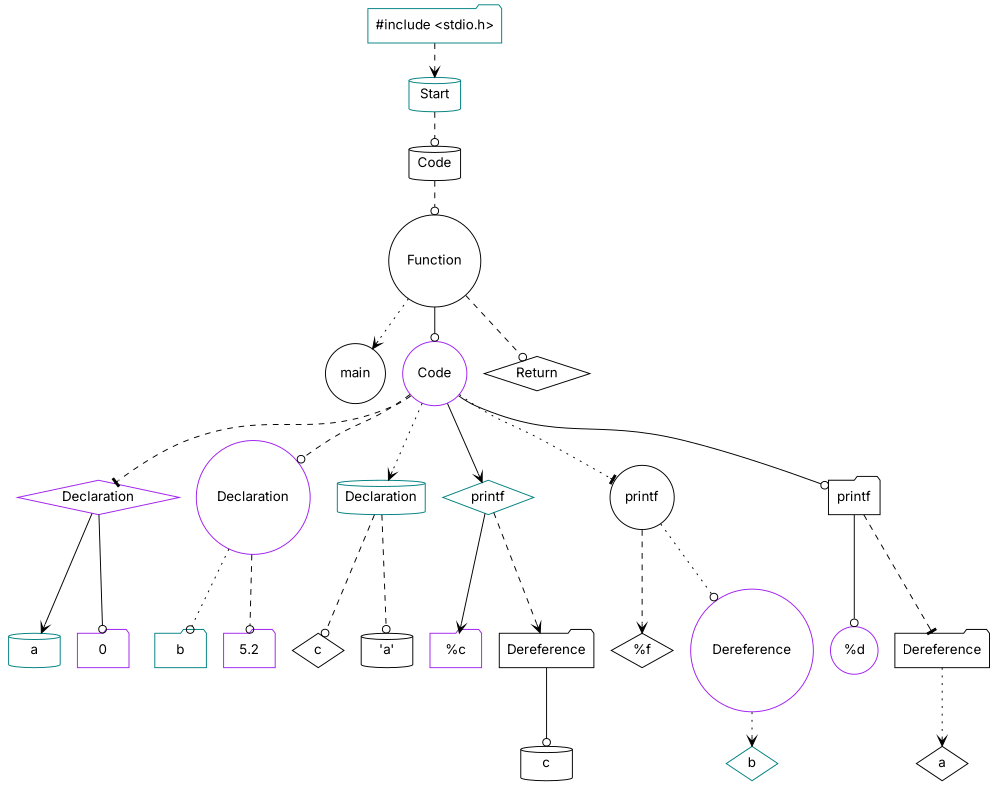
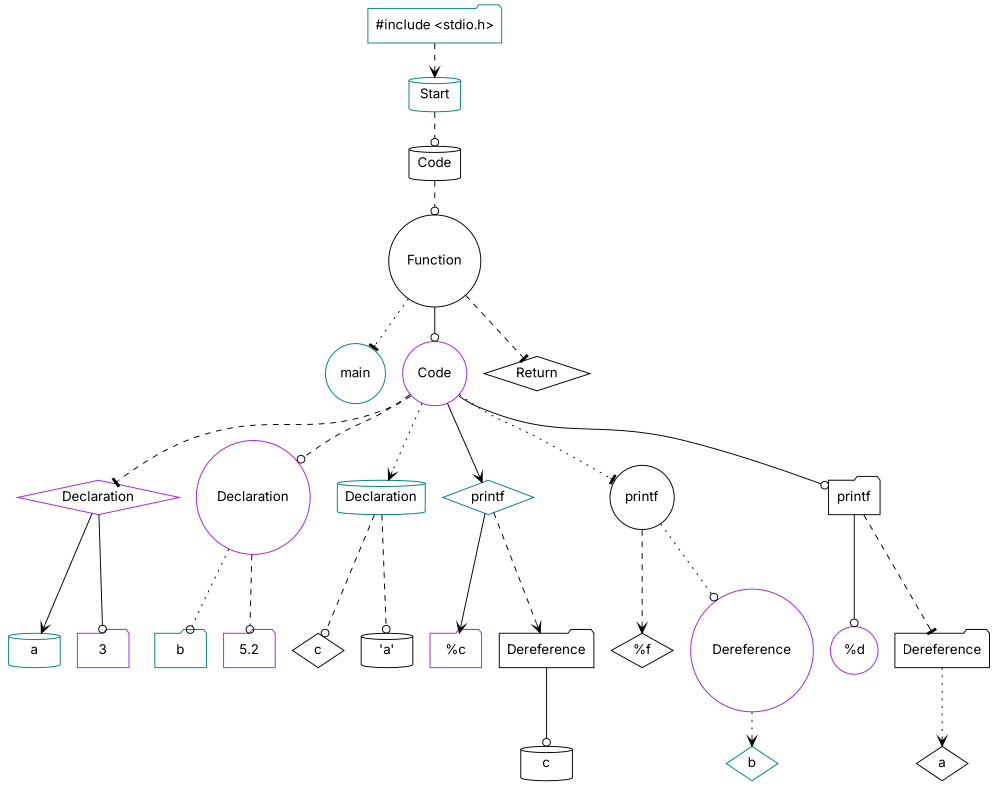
(393, 320) -> (392, 322)
(493, 325) -> (494, 326)
(355, 374) -> (355, 374)
(103, 650) -> (103, 650)
